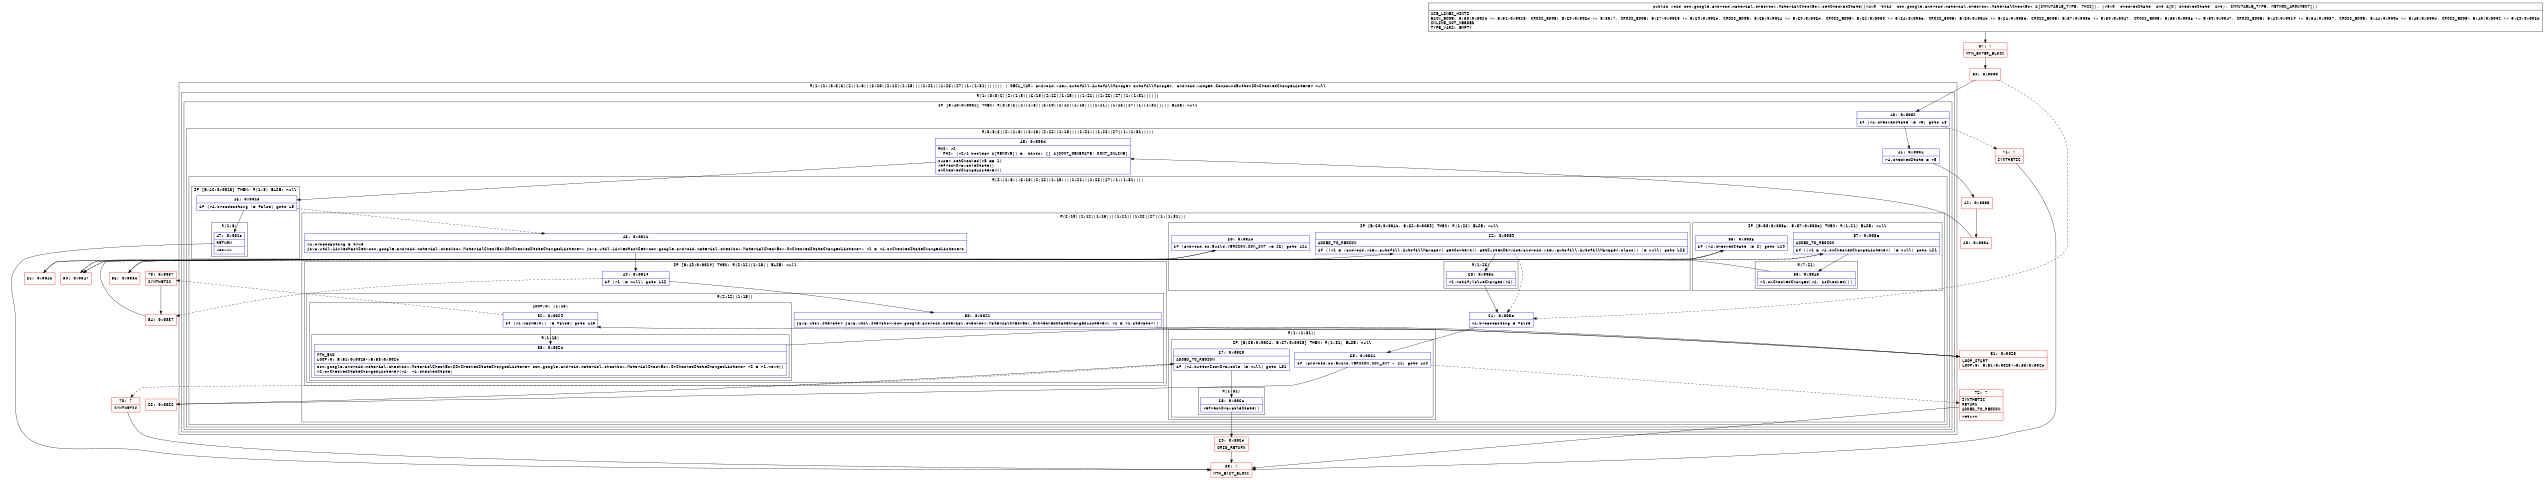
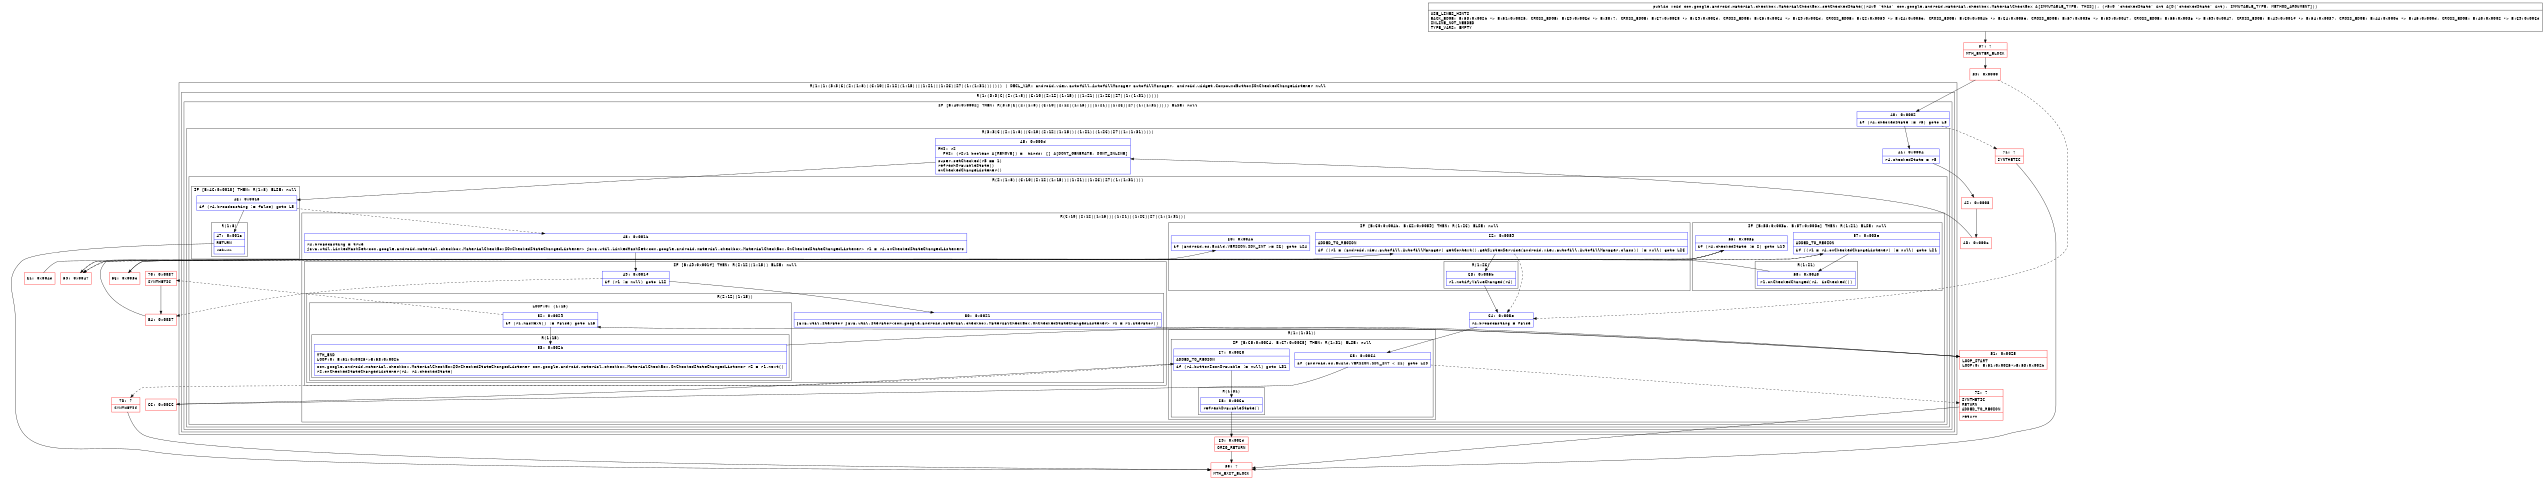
(630, 259) -> none
(1806, 265) -> (1806, 265)
